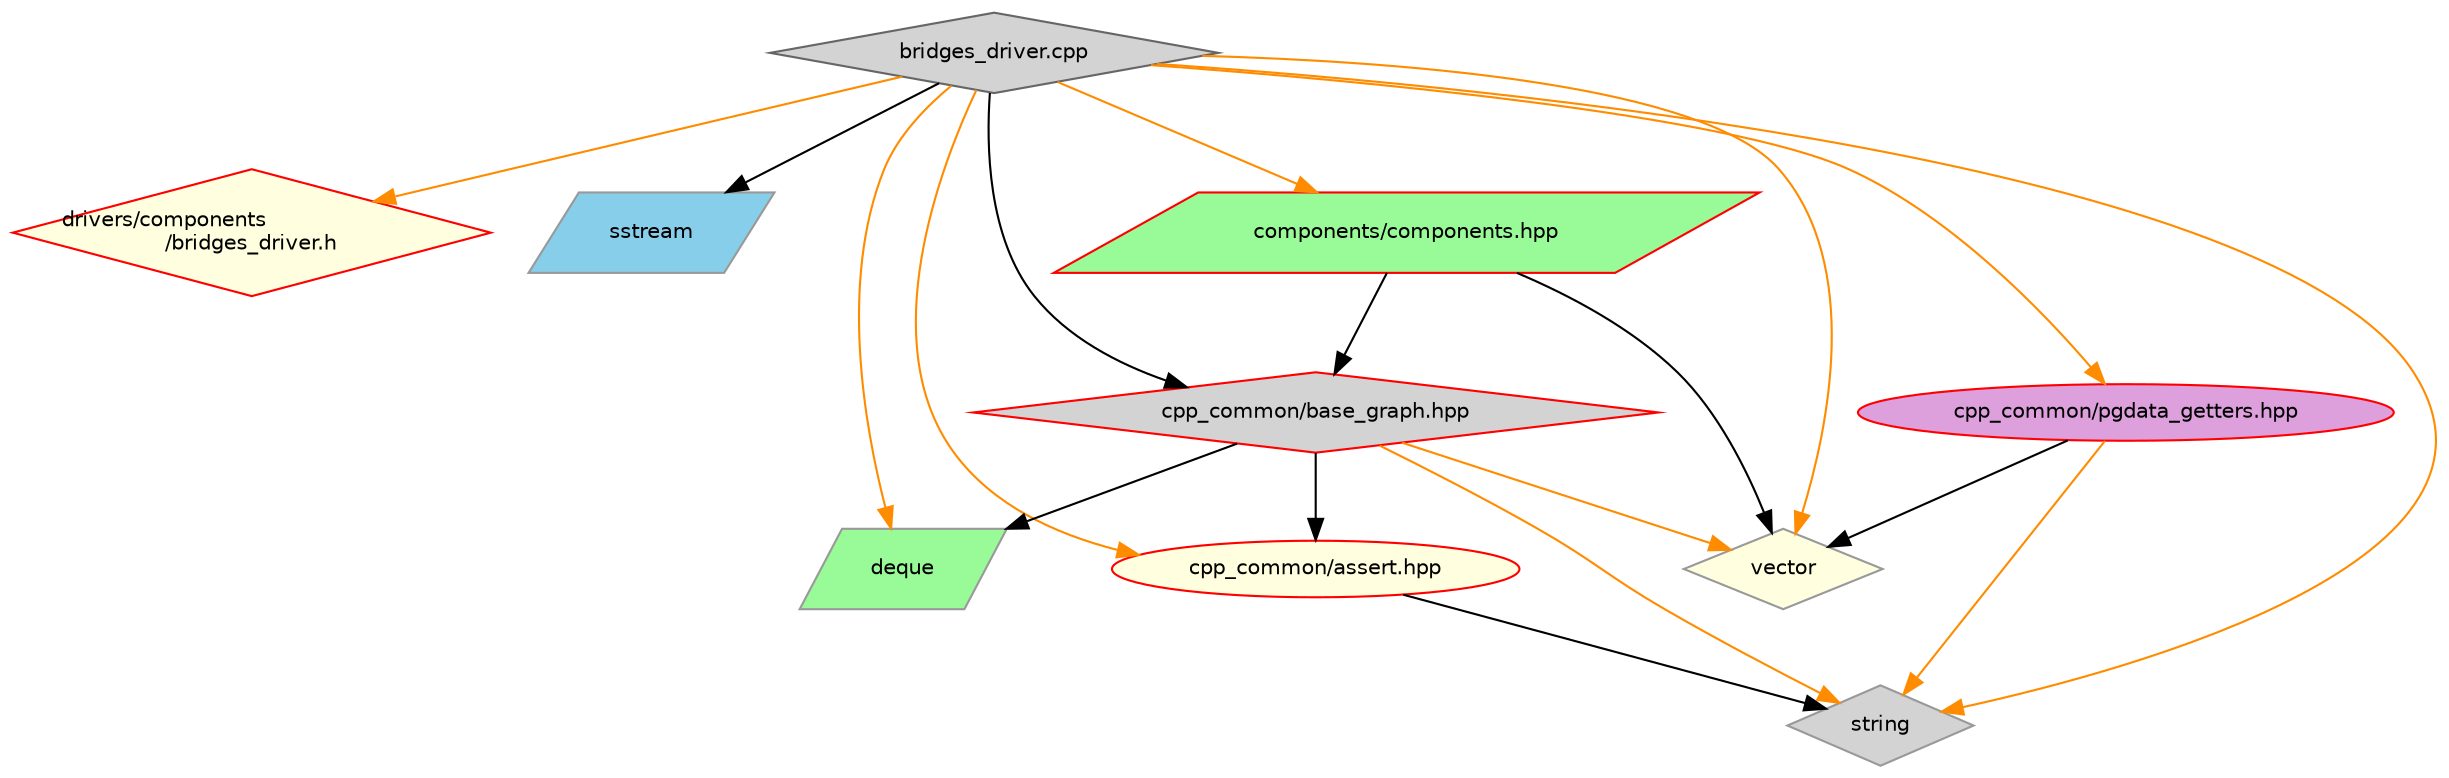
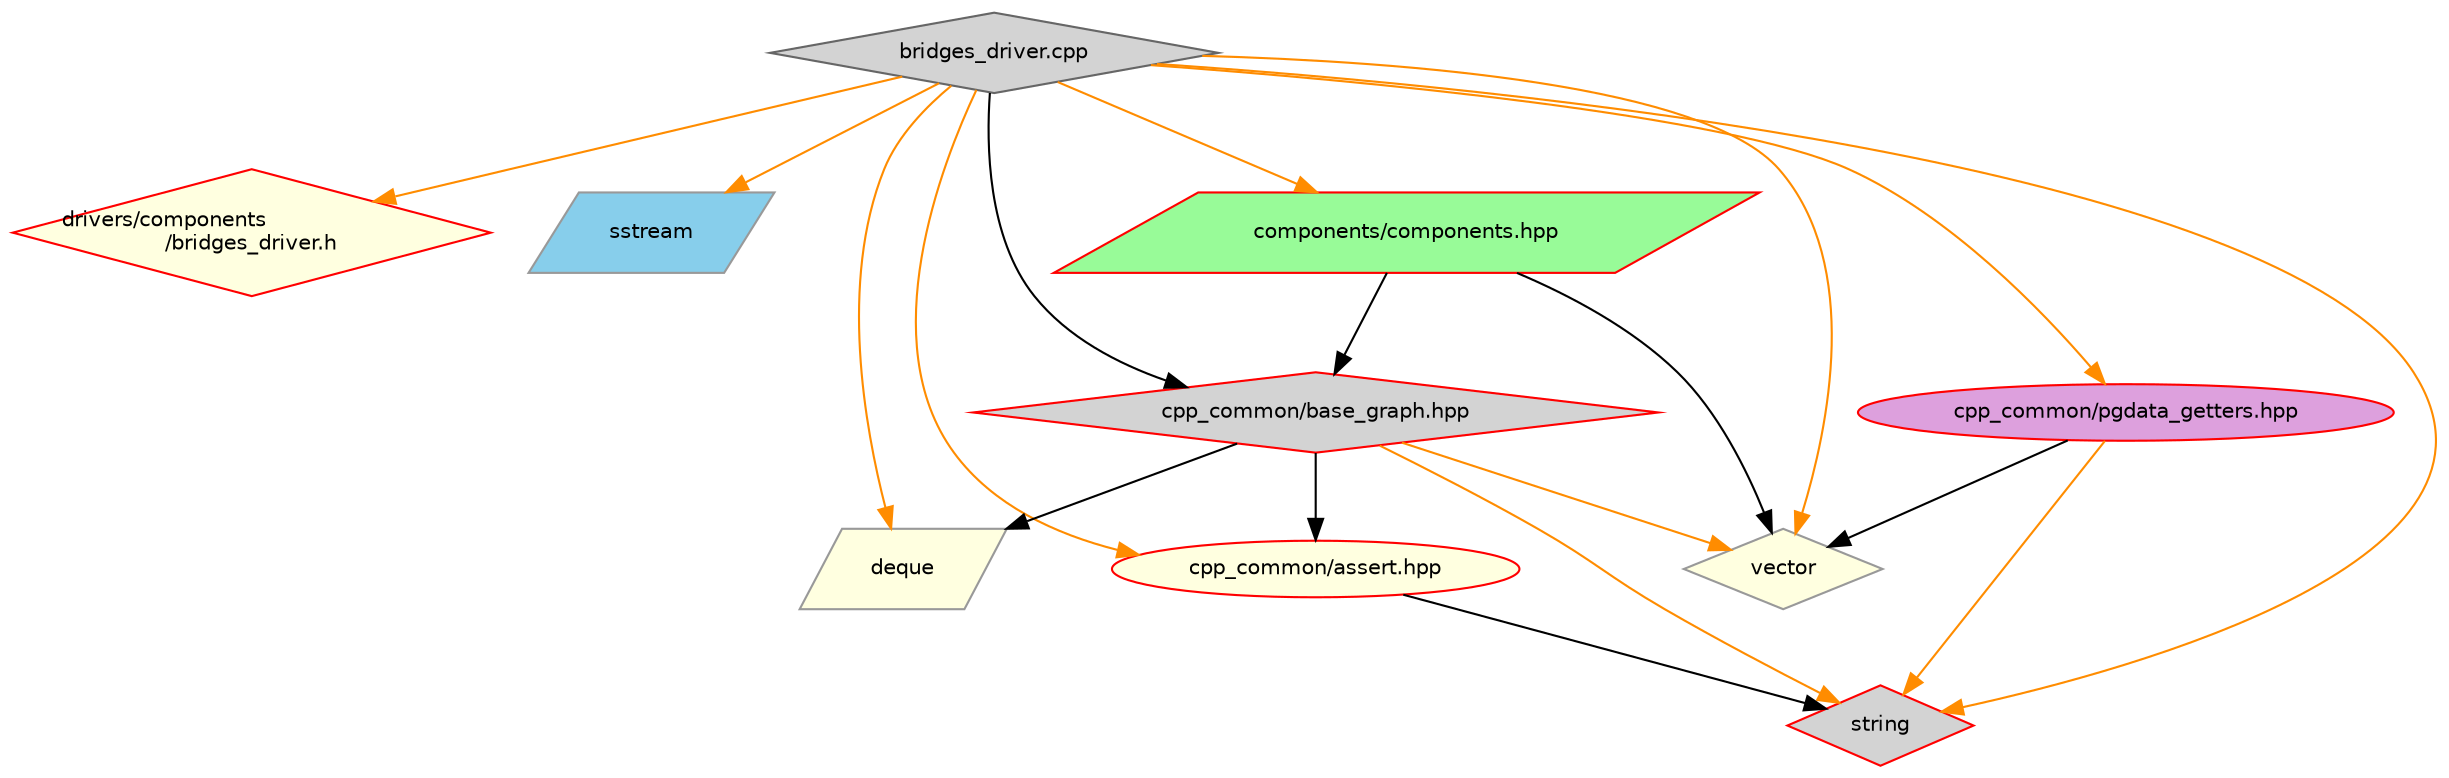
(842, 133) -> (842, 133)
(903, 569) -> (903, 569)
(1880, 726) -> (1880, 726)
